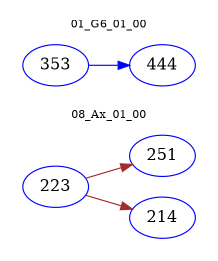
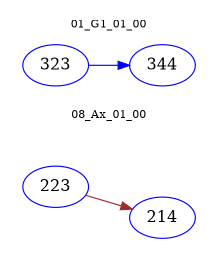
(109, 25) -> (109, 25)
(56, 65) -> (56, 65)
(162, 65) -> (162, 65)
(162, 156) -> none
